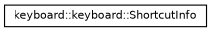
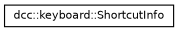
(106, 16) -> (89, 16)
